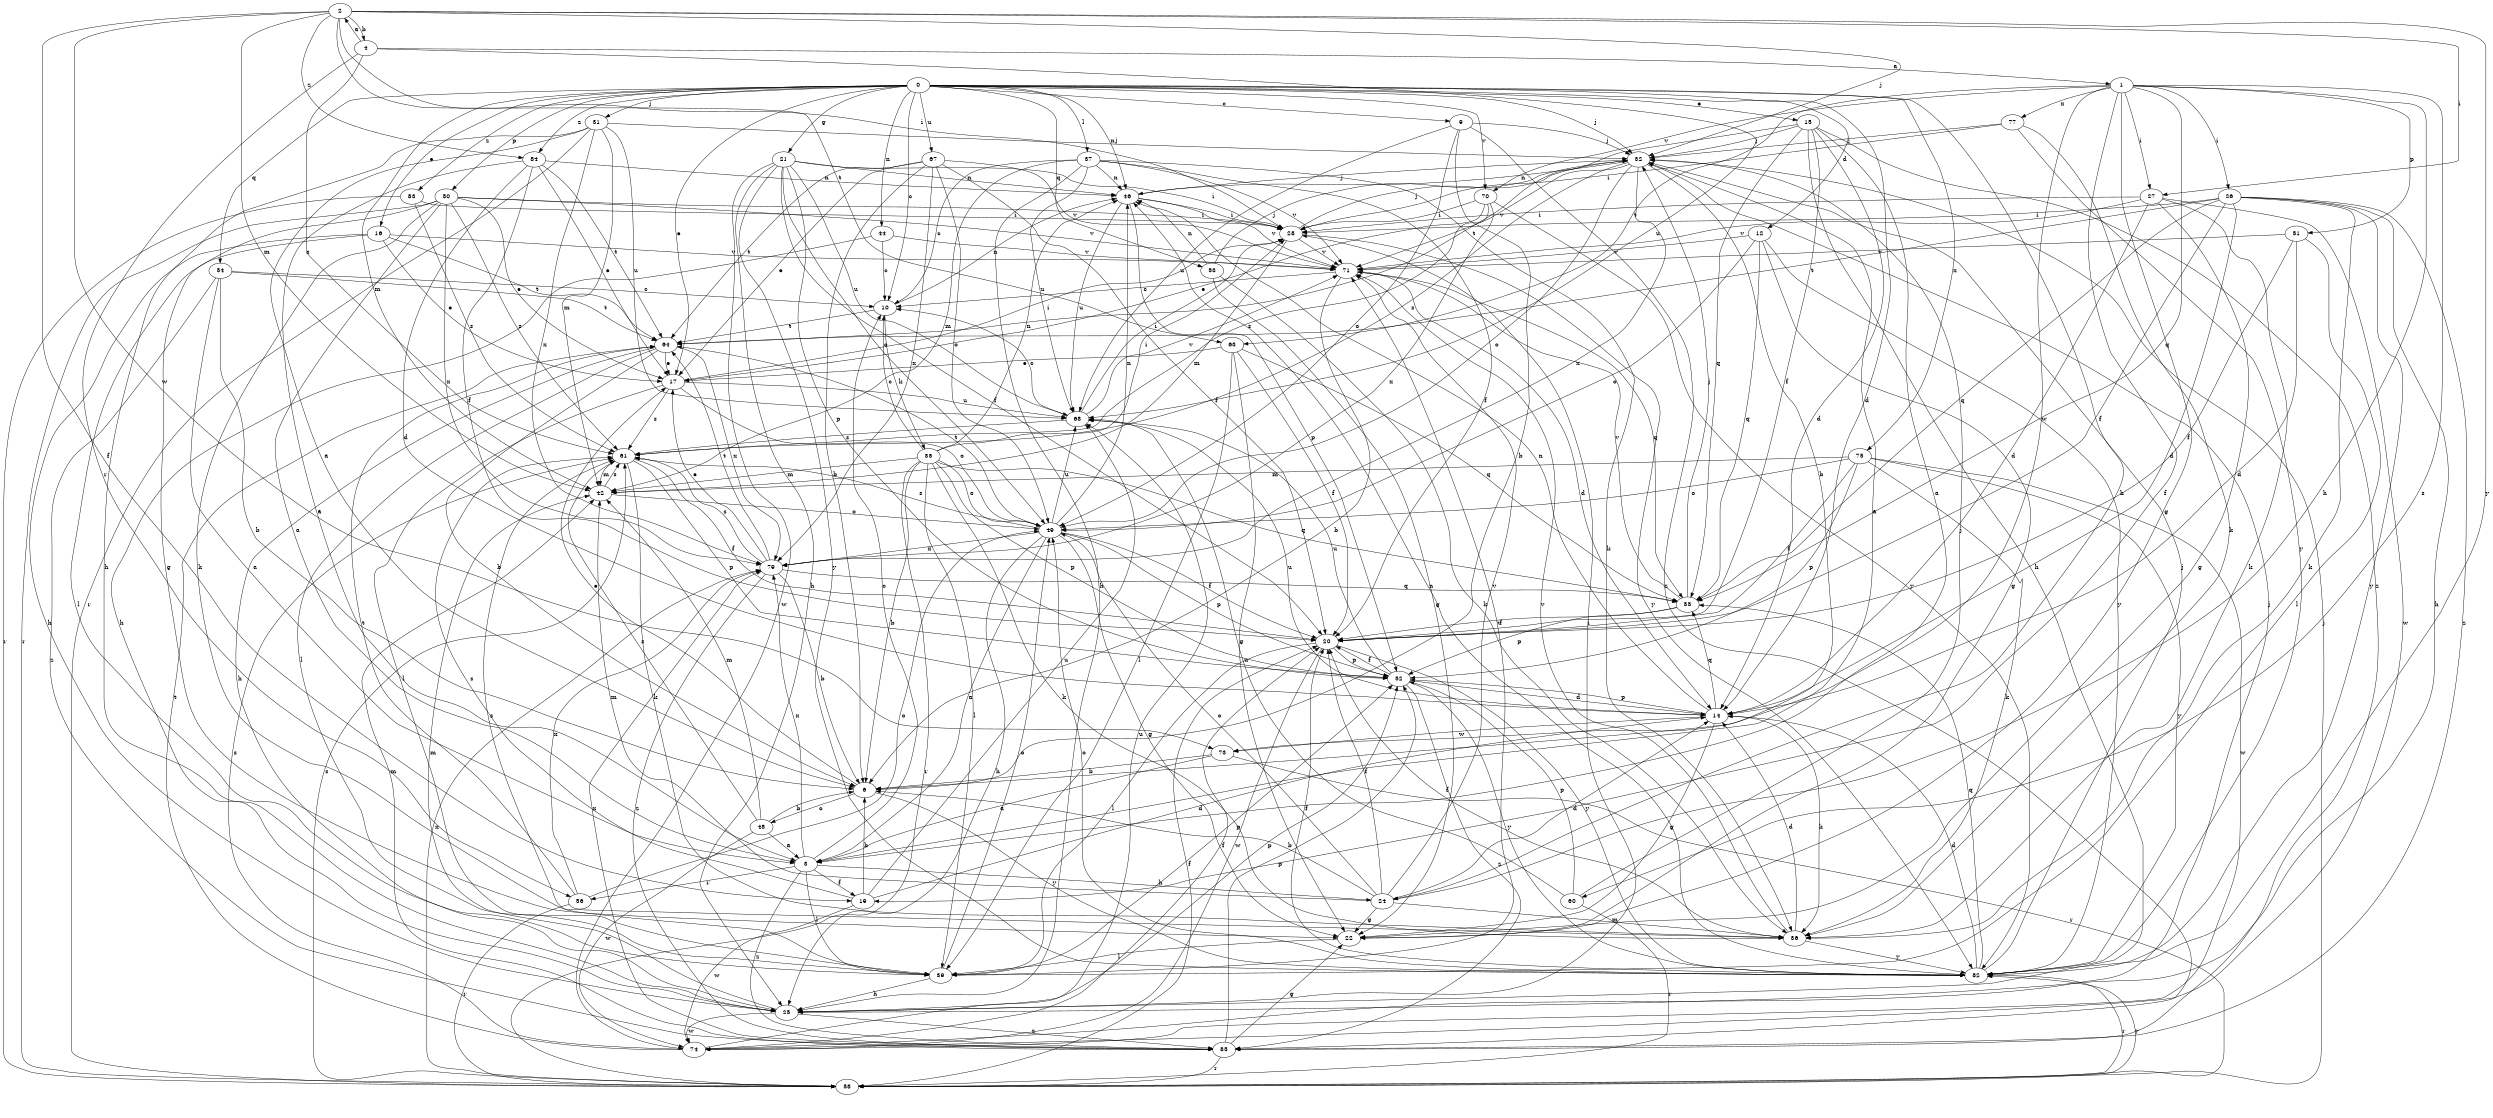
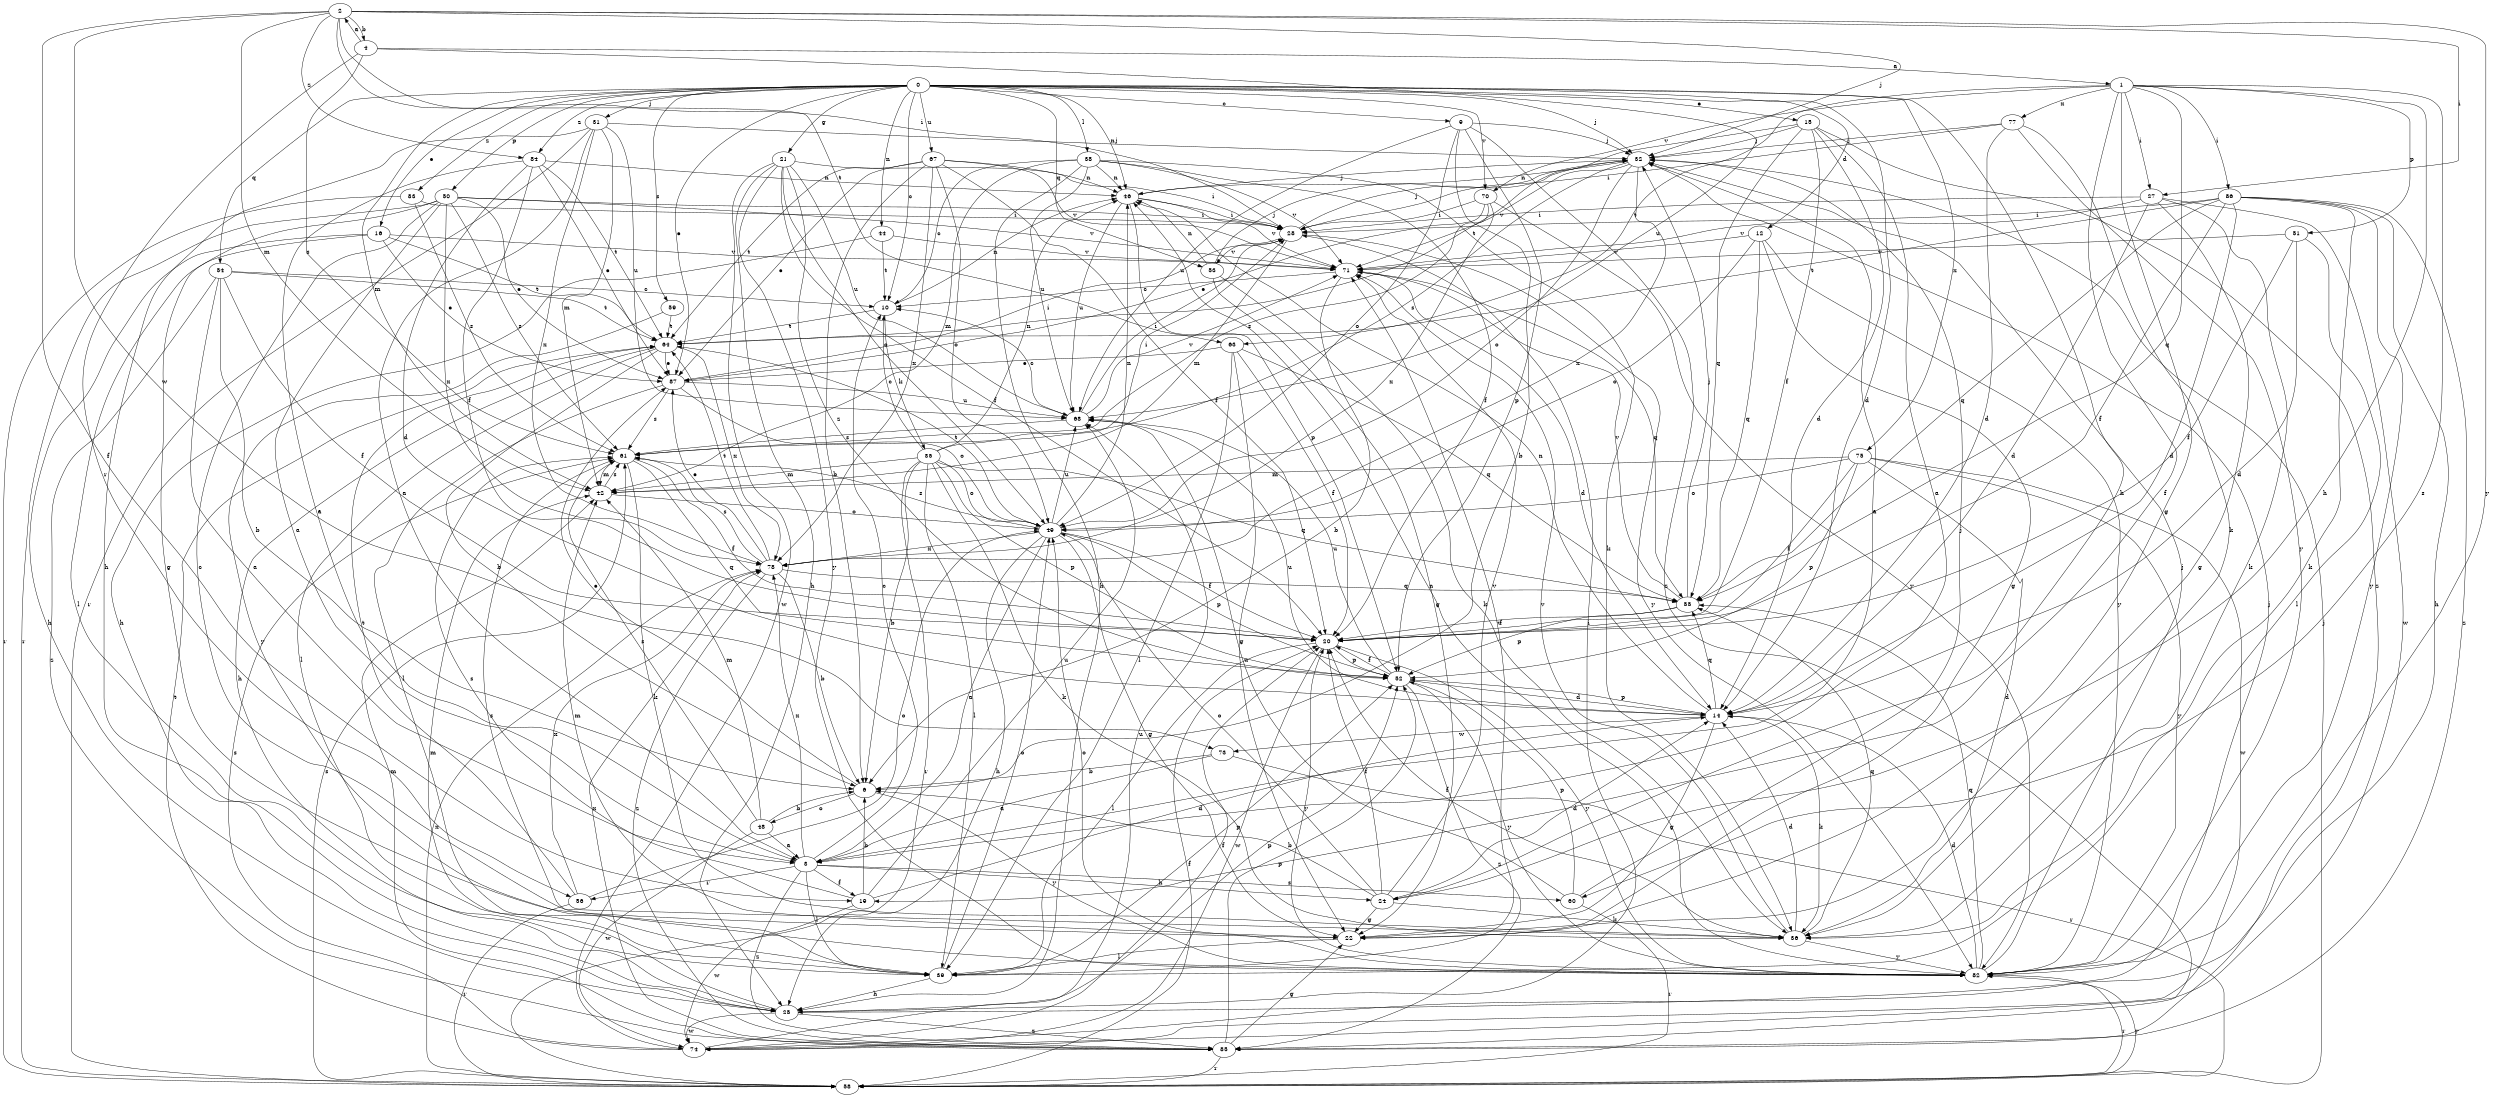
(1089, 159) -> (1089, 159)
(953, 179) -> (1073, 177)
(2230, 197) -> (2230, 197)
(1319, 252) -> (1248, 244)
(886, 271) -> (886, 271)
none -> (672, 308)
(673, 382) -> (673, 382)
none -> (1513, 402)
(839, 419) -> (839, 419)
none -> (1972, 447)
(341, 494) -> (416, 532)
(200, 568) -> (200, 568)
(732, 568) -> (732, 568)
(771, 568) -> (771, 568)
none -> (730, 610)
(1883, 659) -> none
(2007, 697) -> (2007, 697)
none -> (1859, 730)
(1604, 736) -> none
(1306, 809) -> (1306, 809)
(852, 878) -> (742, 909)
none -> (1168, 880)
(1615, 920) -> (1615, 920)
(1922, 986) -> none
